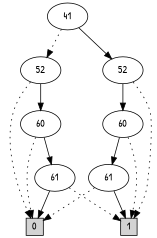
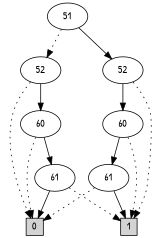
(68, 16) -> (68, 16)
